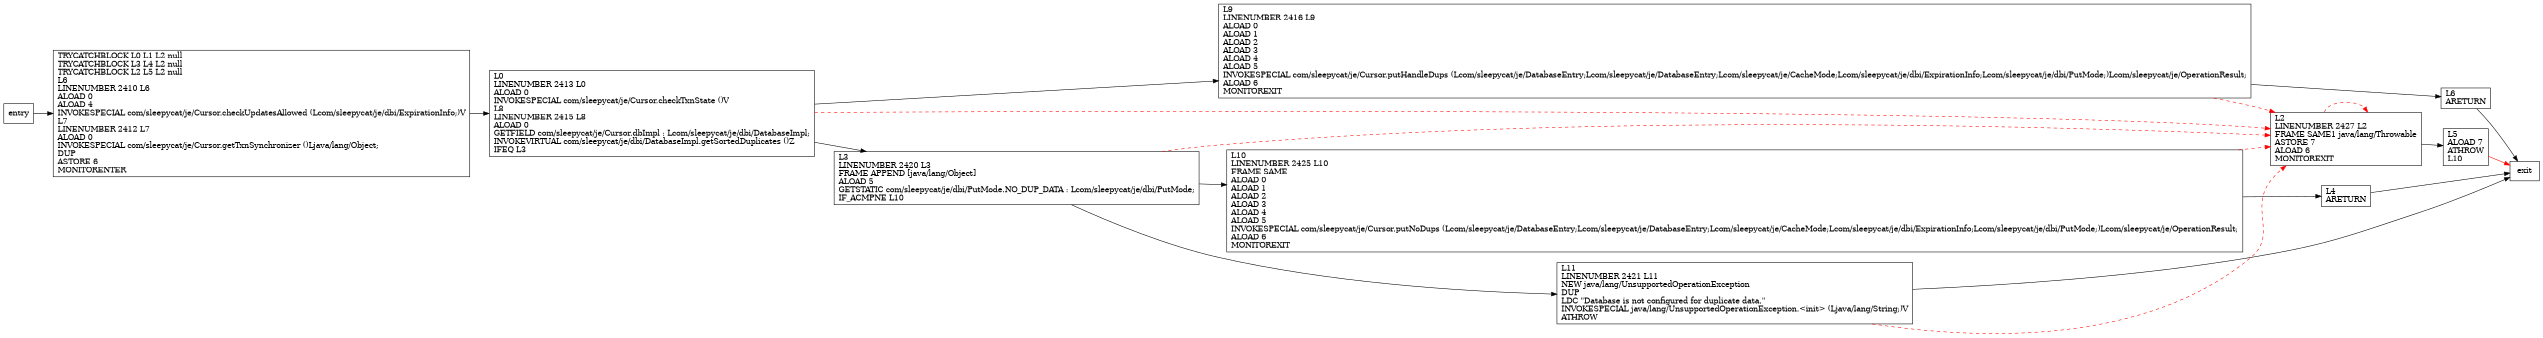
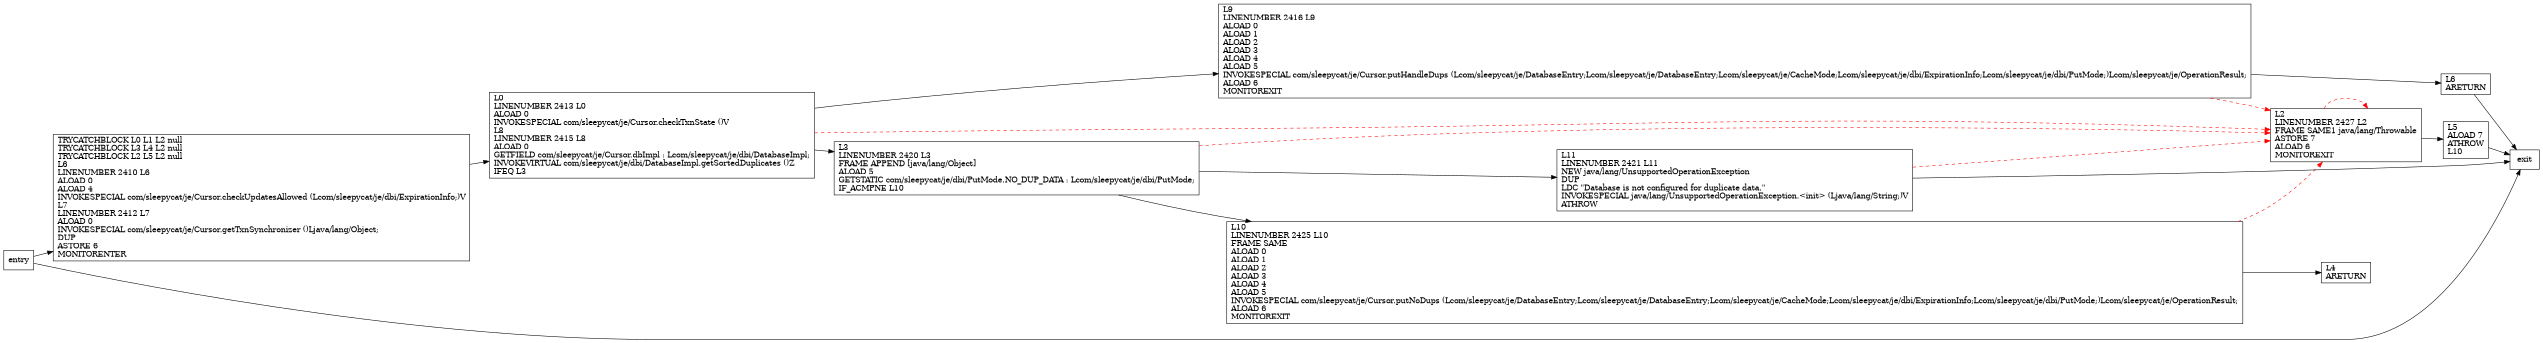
(2497, 160) -> (2496, 150)
(2438, 183) -> (1313, 339)
